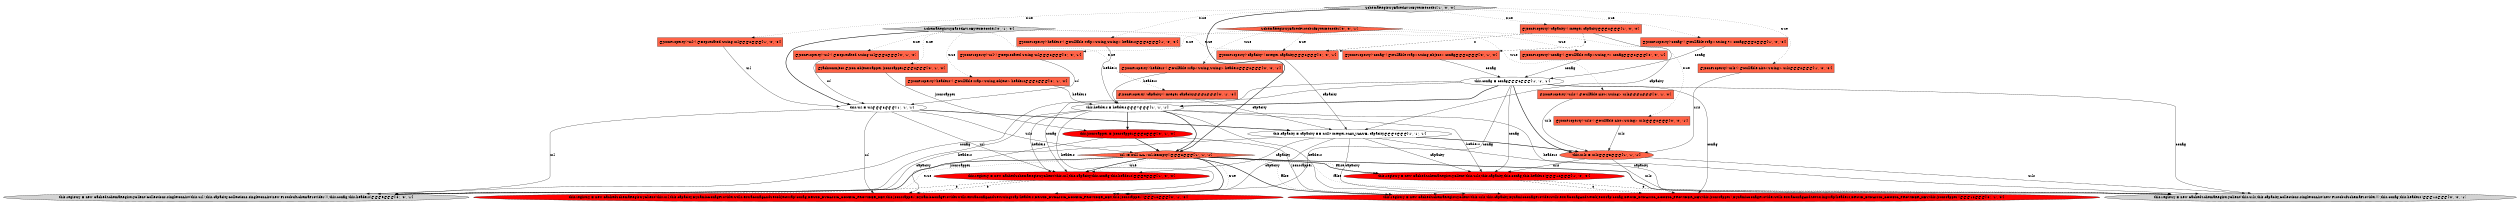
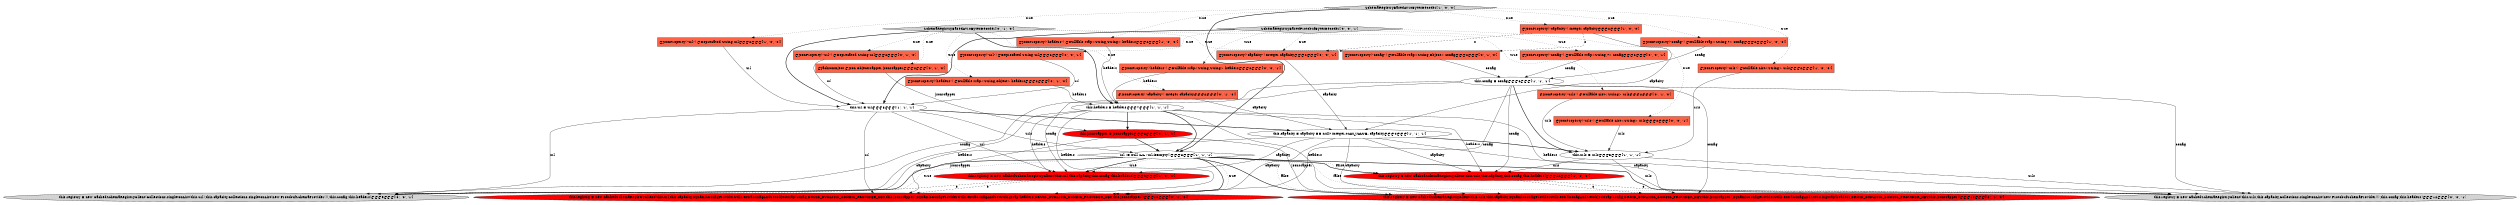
(1310, 29) -> (1310, 29)
none -> (1044, 35)
(1342, 102) -> (1046, 48)
(1166, 155) -> (1166, 155)
(1607, 155) -> (1607, 155)
